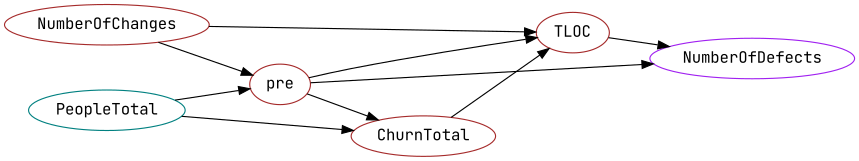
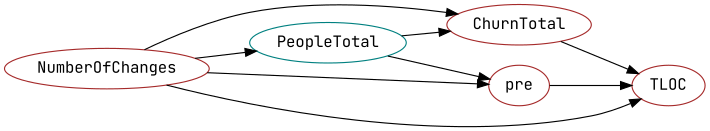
none -> (220, 55)
(752, 58) -> none
(337, 105) -> (292, 7)
